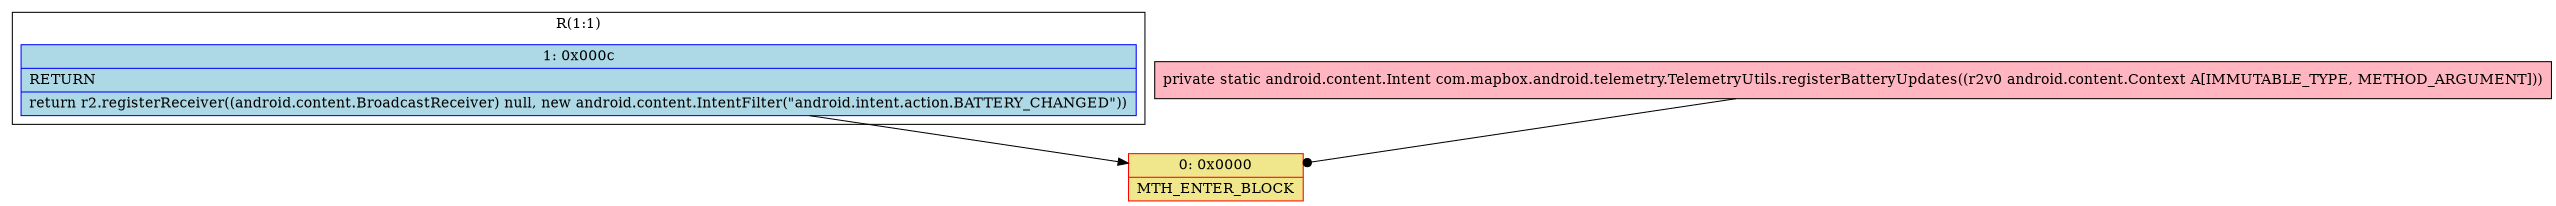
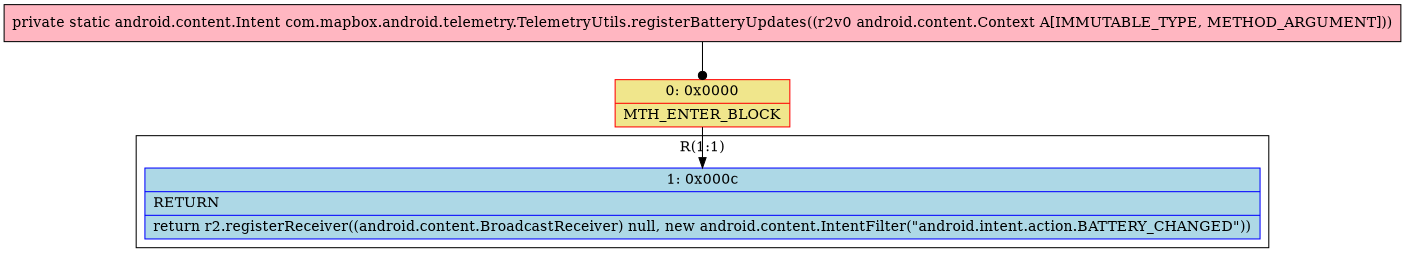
(964, 139) -> (702, 142)
